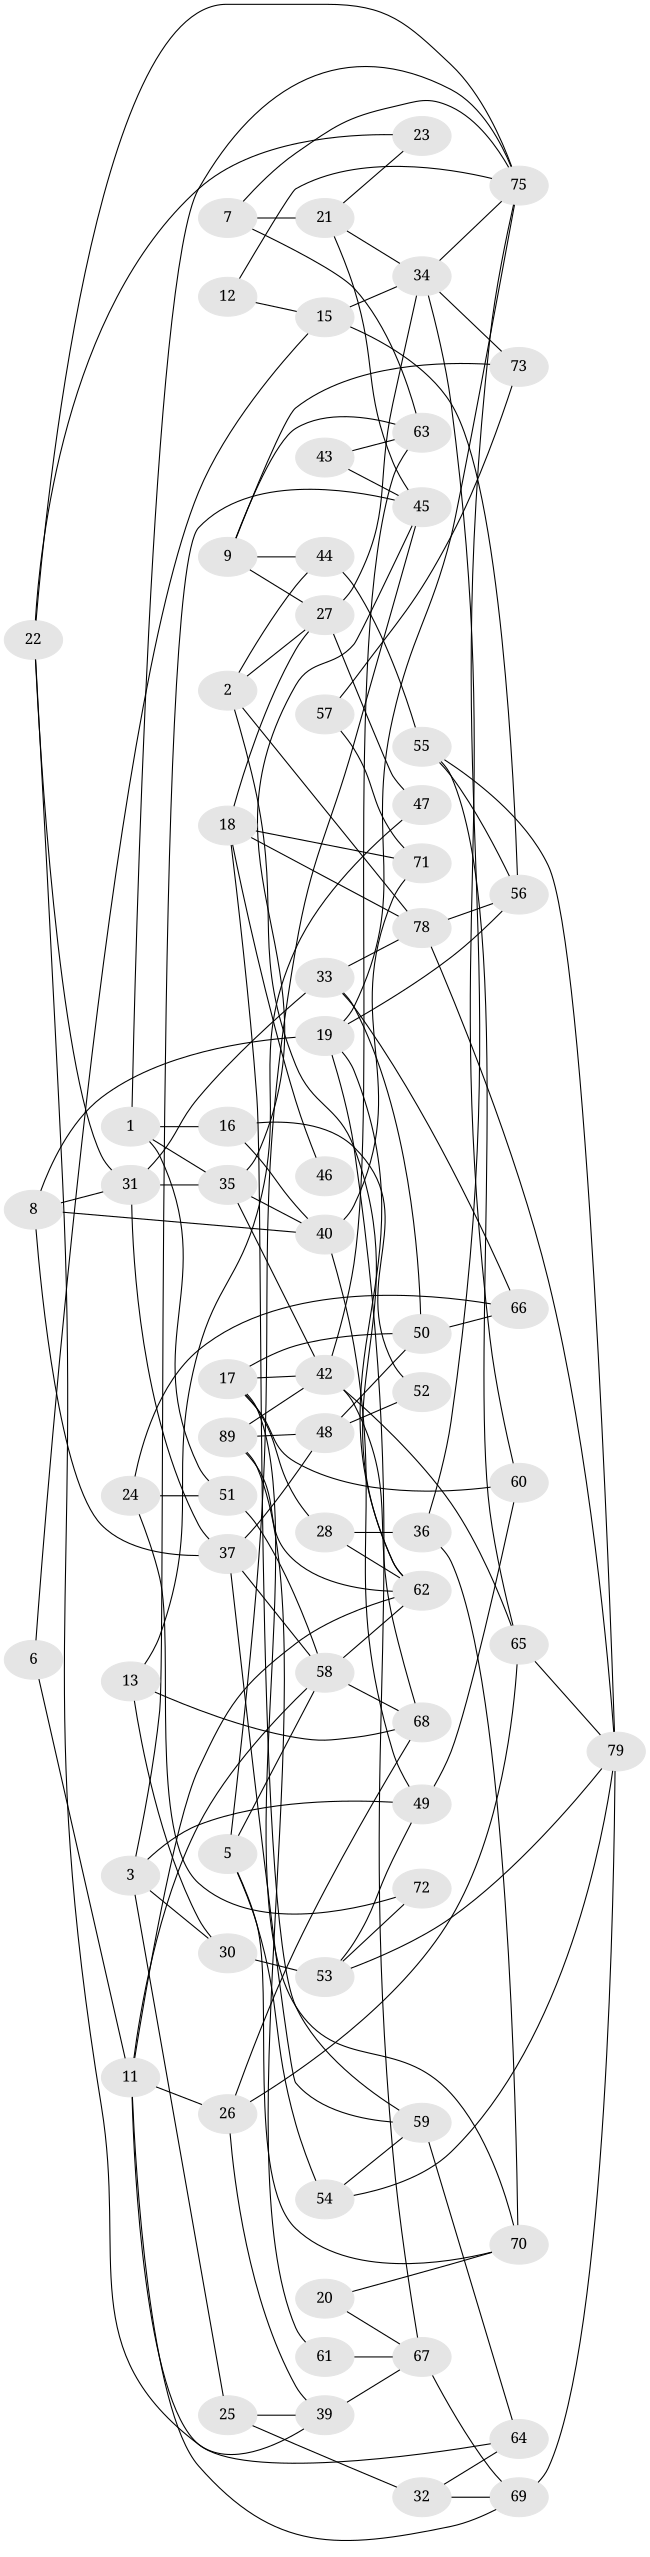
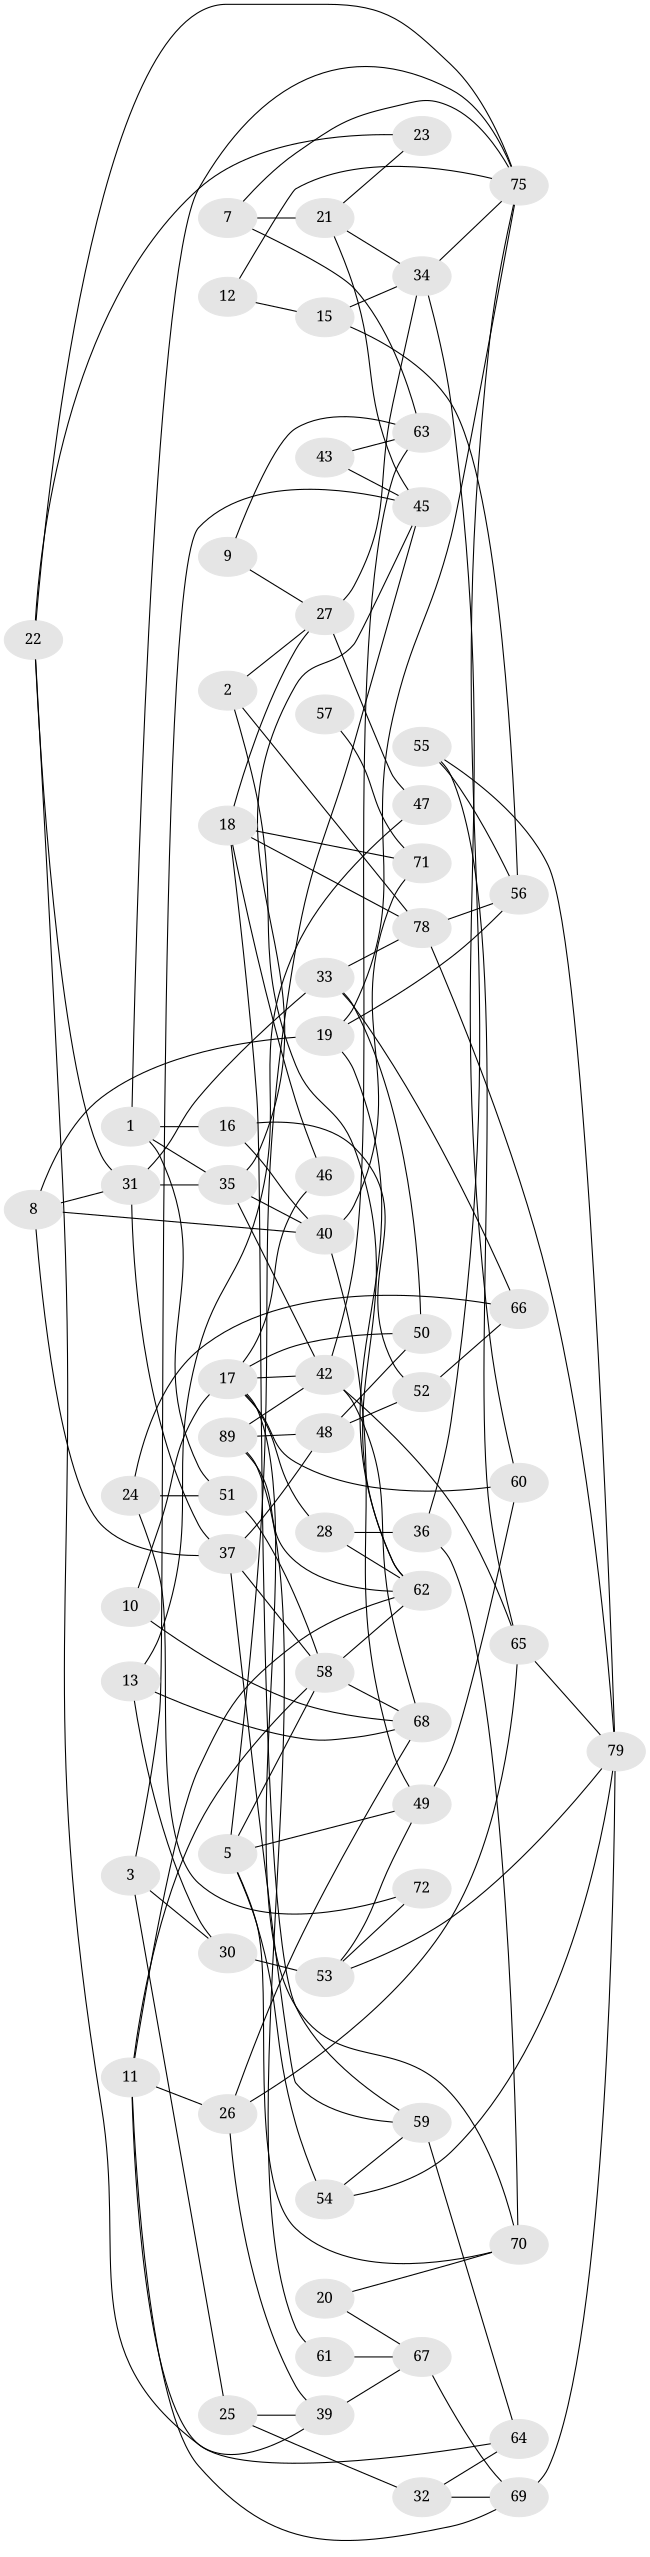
(519, 367) -> none
(325, 557) -> none
none -> (276, 1263)
(471, 1321) -> (471, 1351)
none -> (131, 1607)
(33, 1660) -> none
(382, 1663) -> none
(289, 1805) -> (325, 1829)
